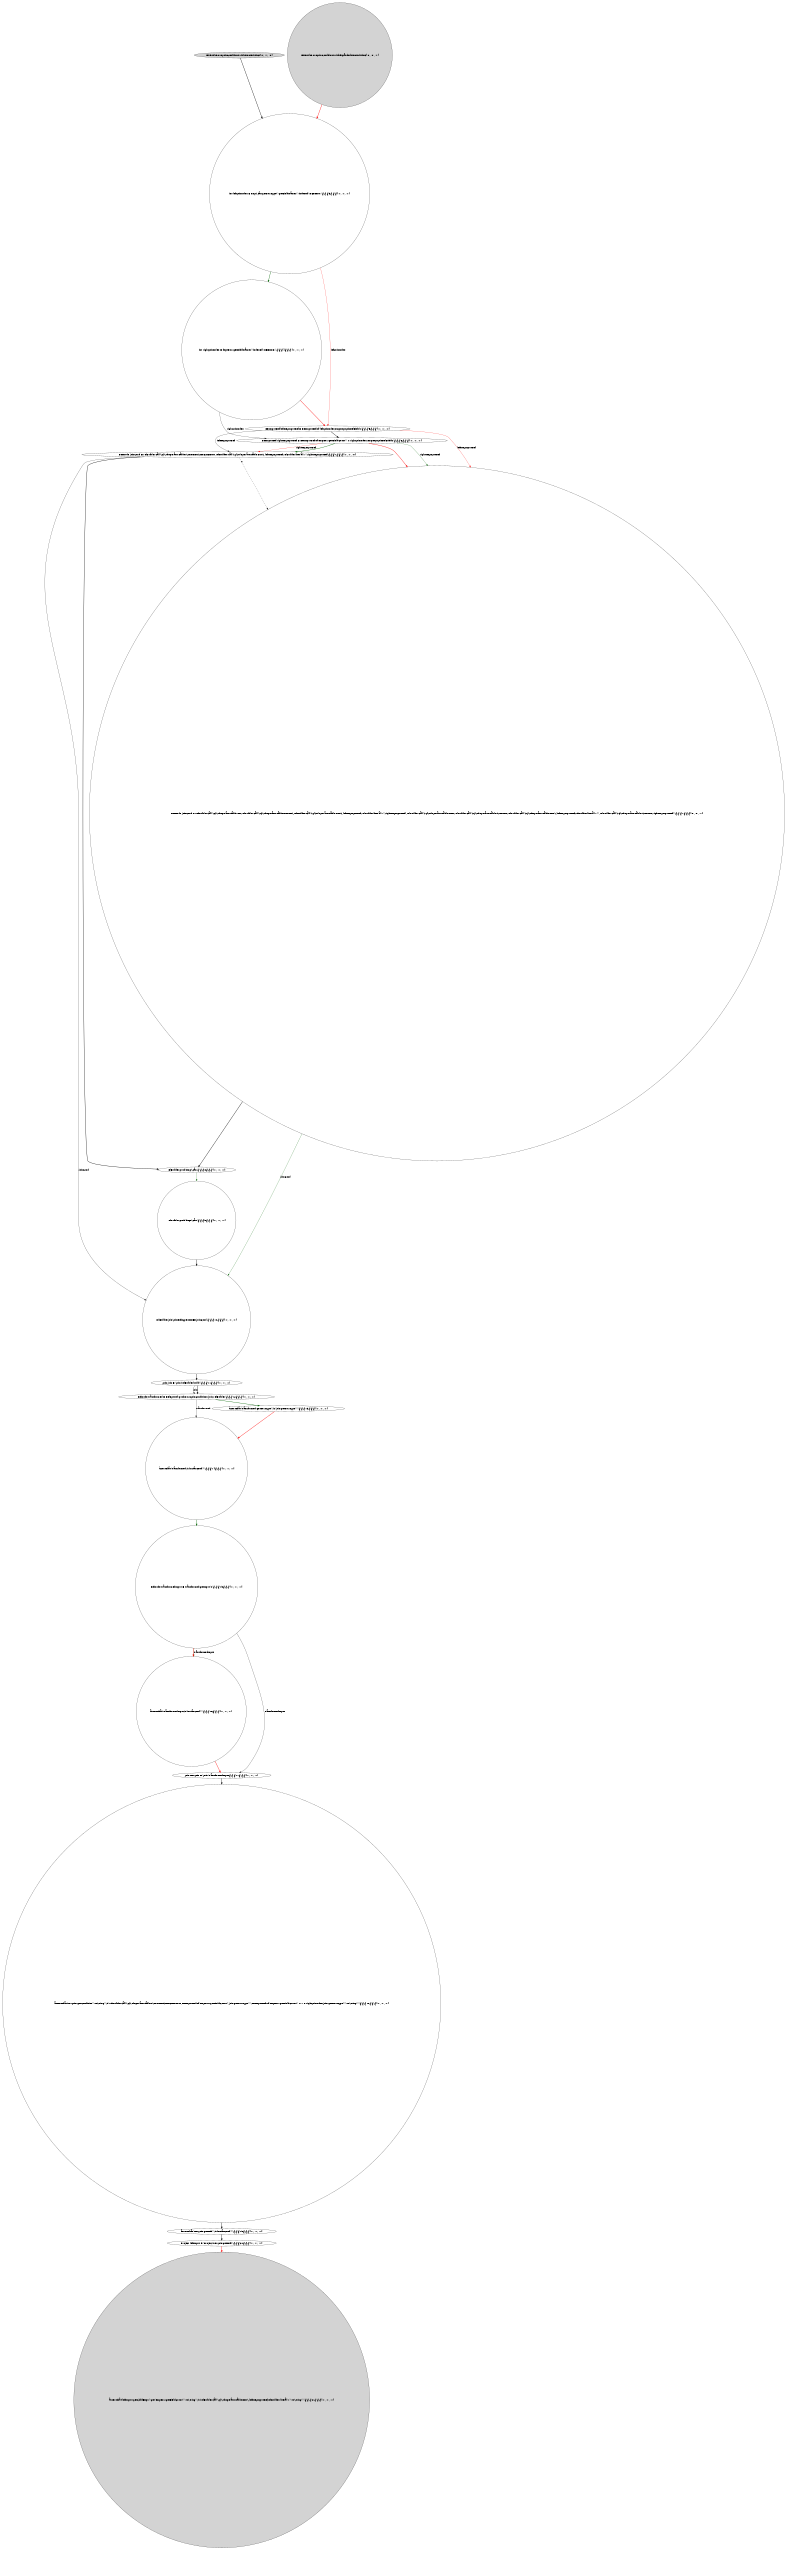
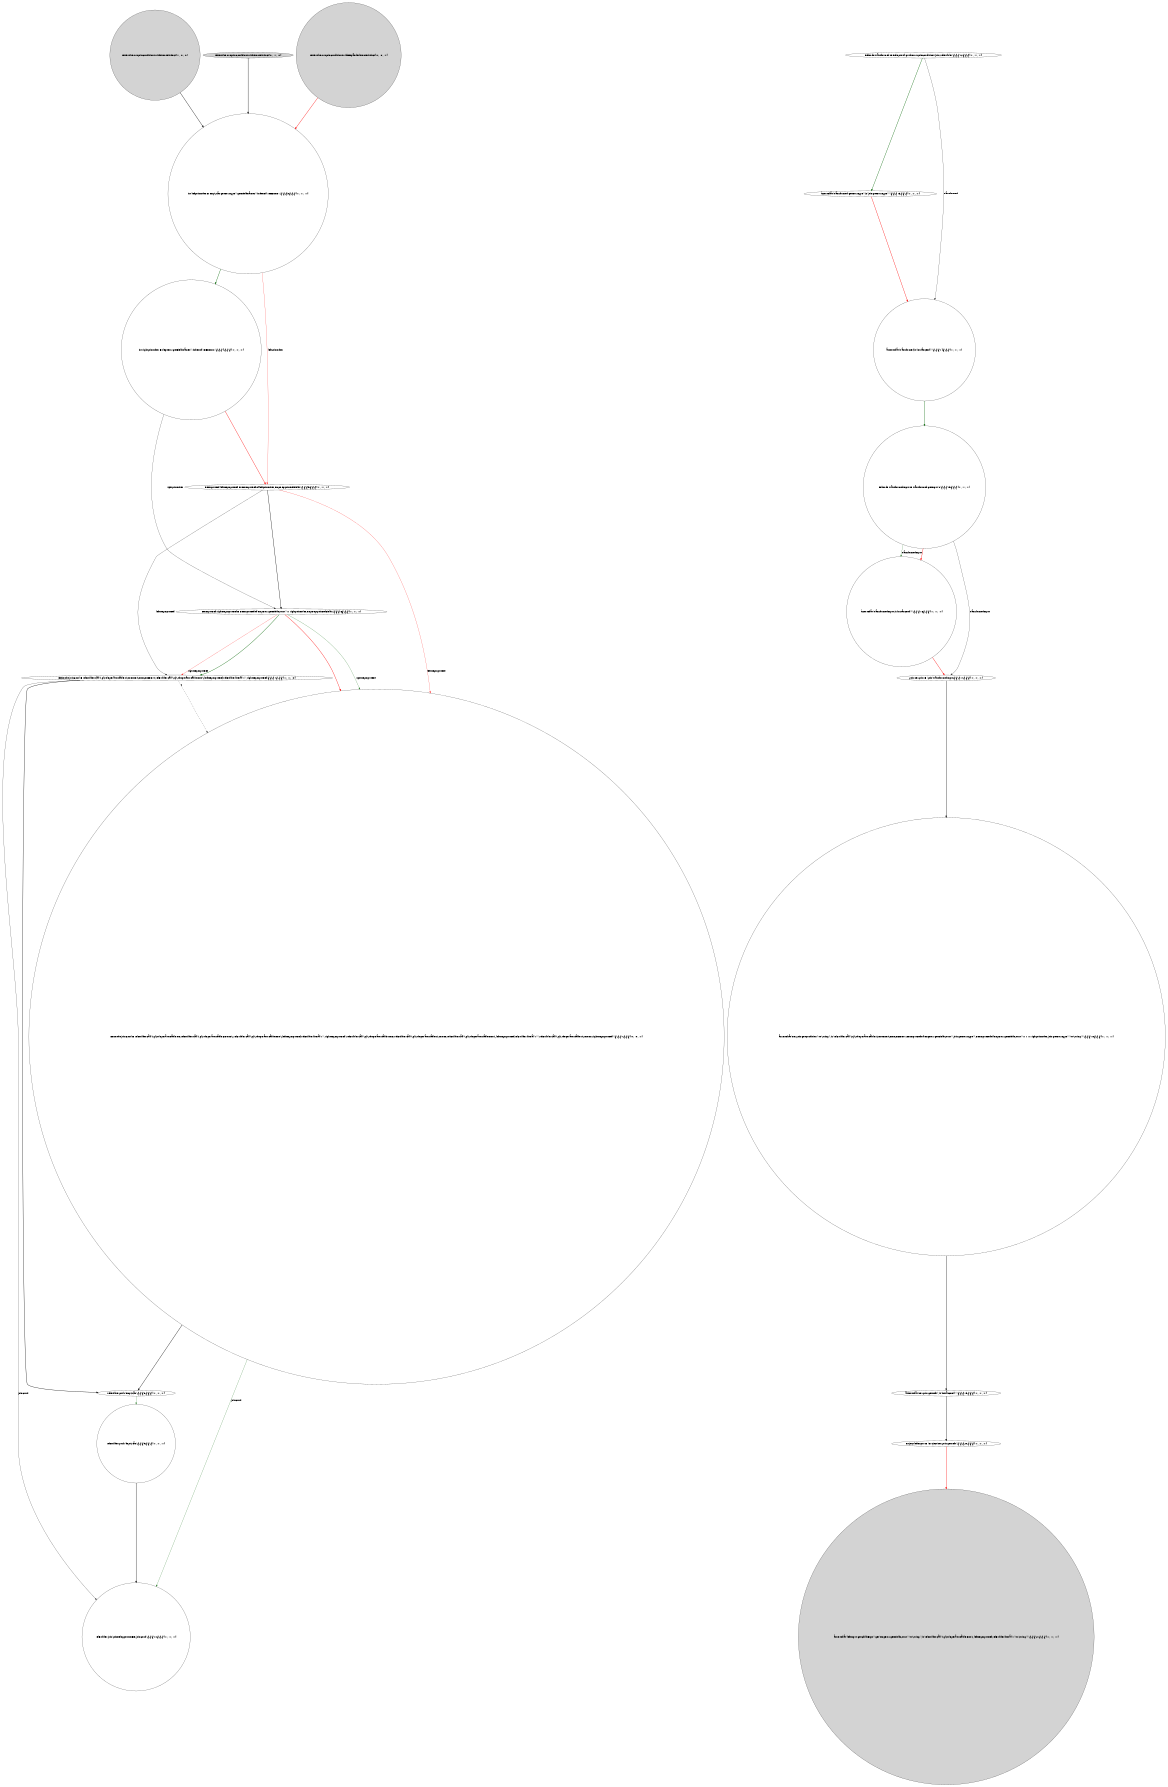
none -> (155, 55)
(197, 1383) -> none
